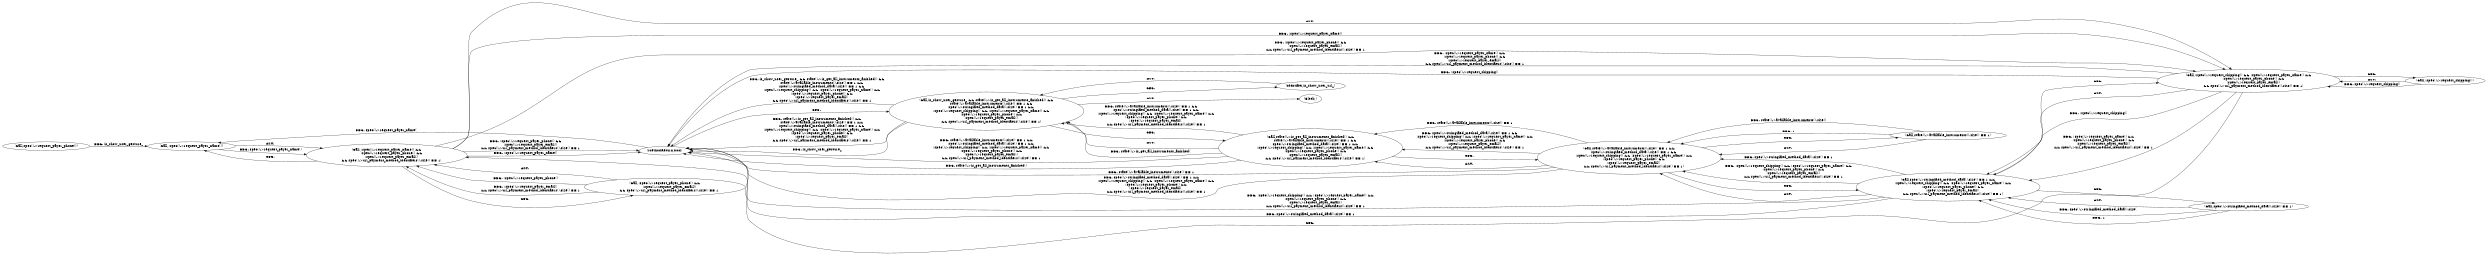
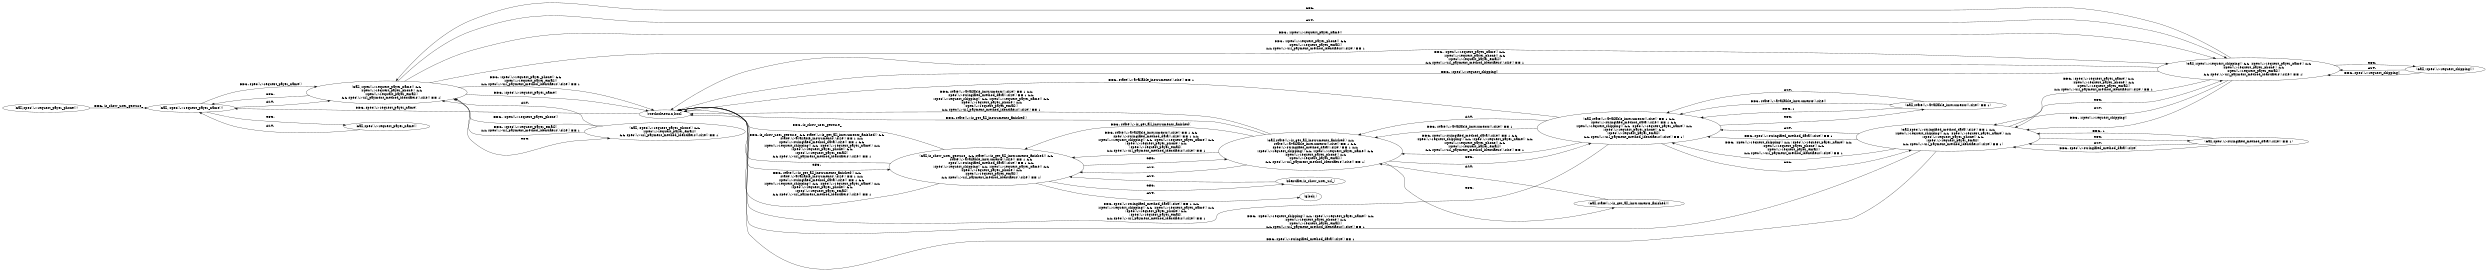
none -> (387, 126)
none -> (1629, 204)
